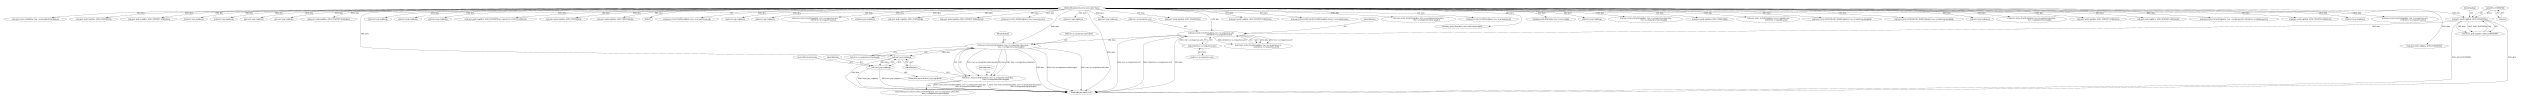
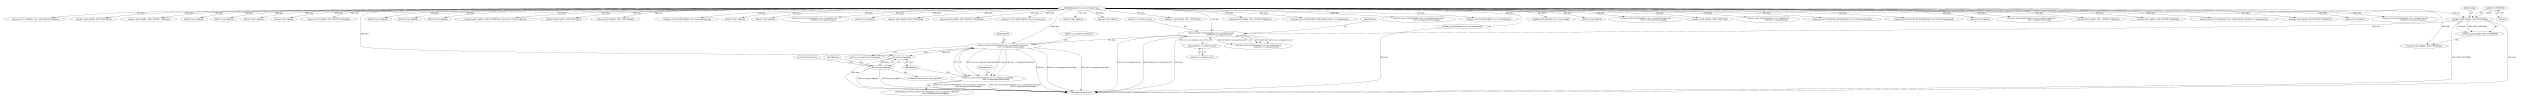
(648, 19) -> none
(2488, 26) -> (2453, 40)
(1107, 53) -> (1290, 87)
